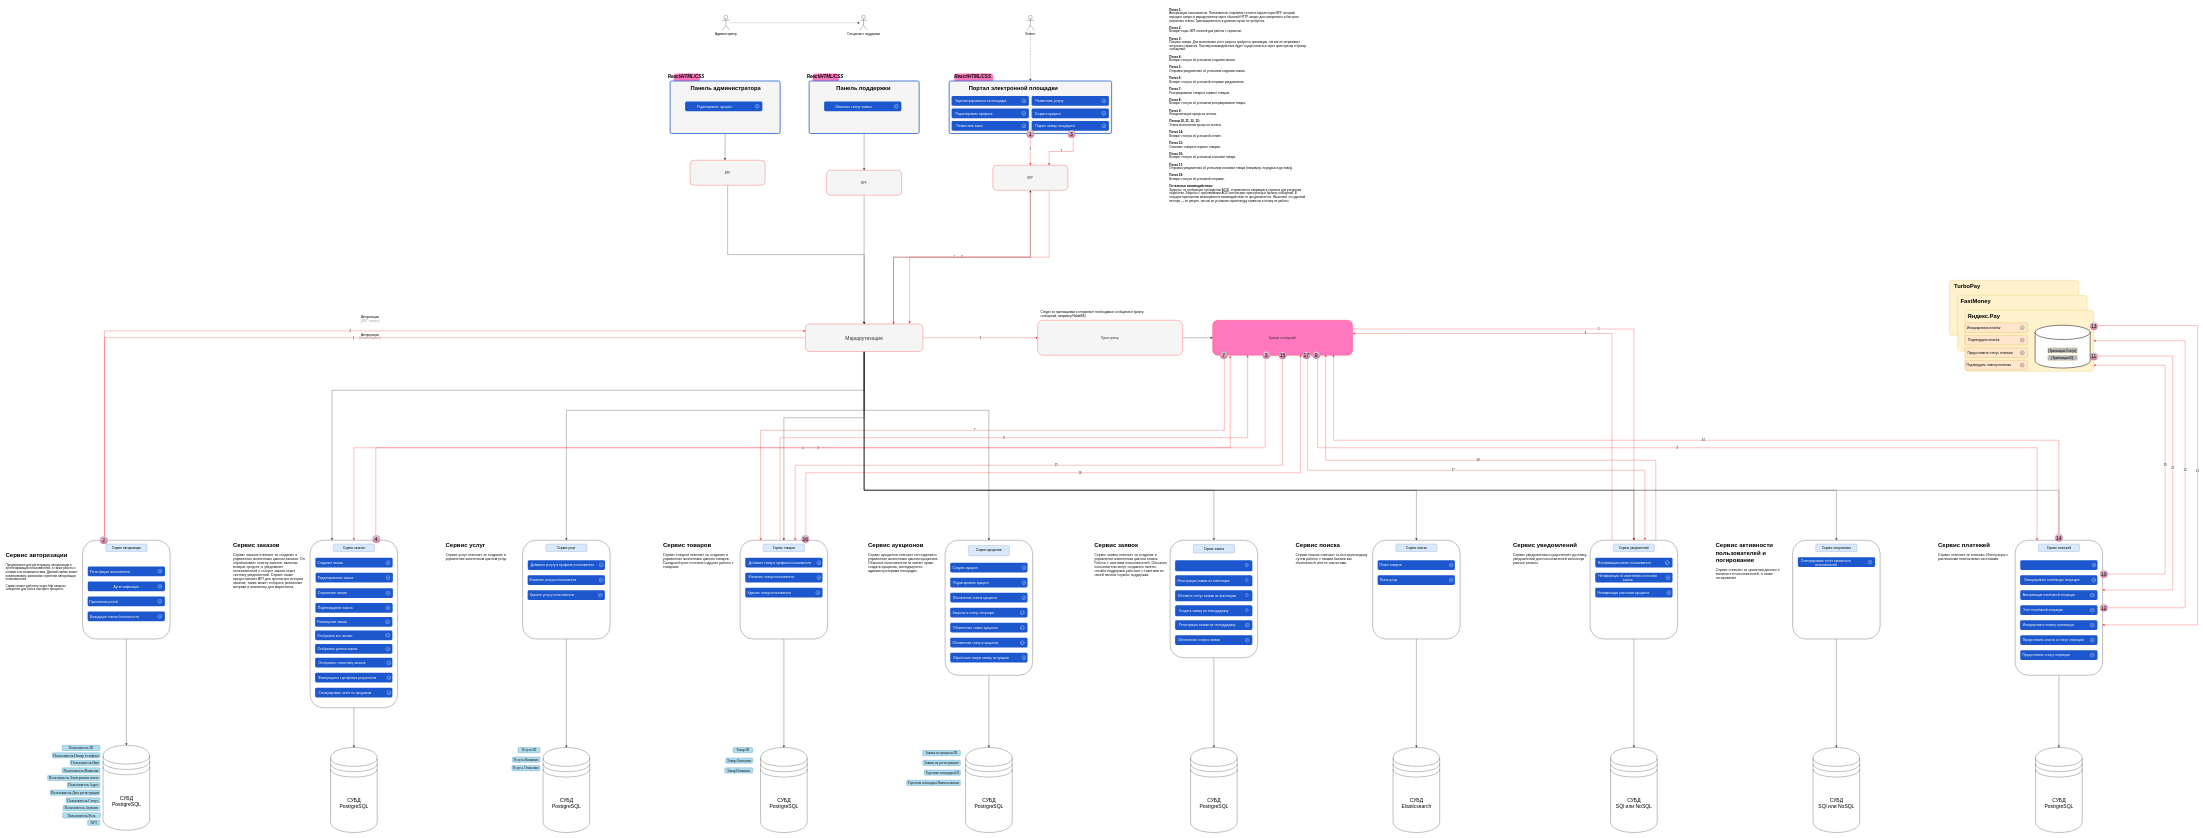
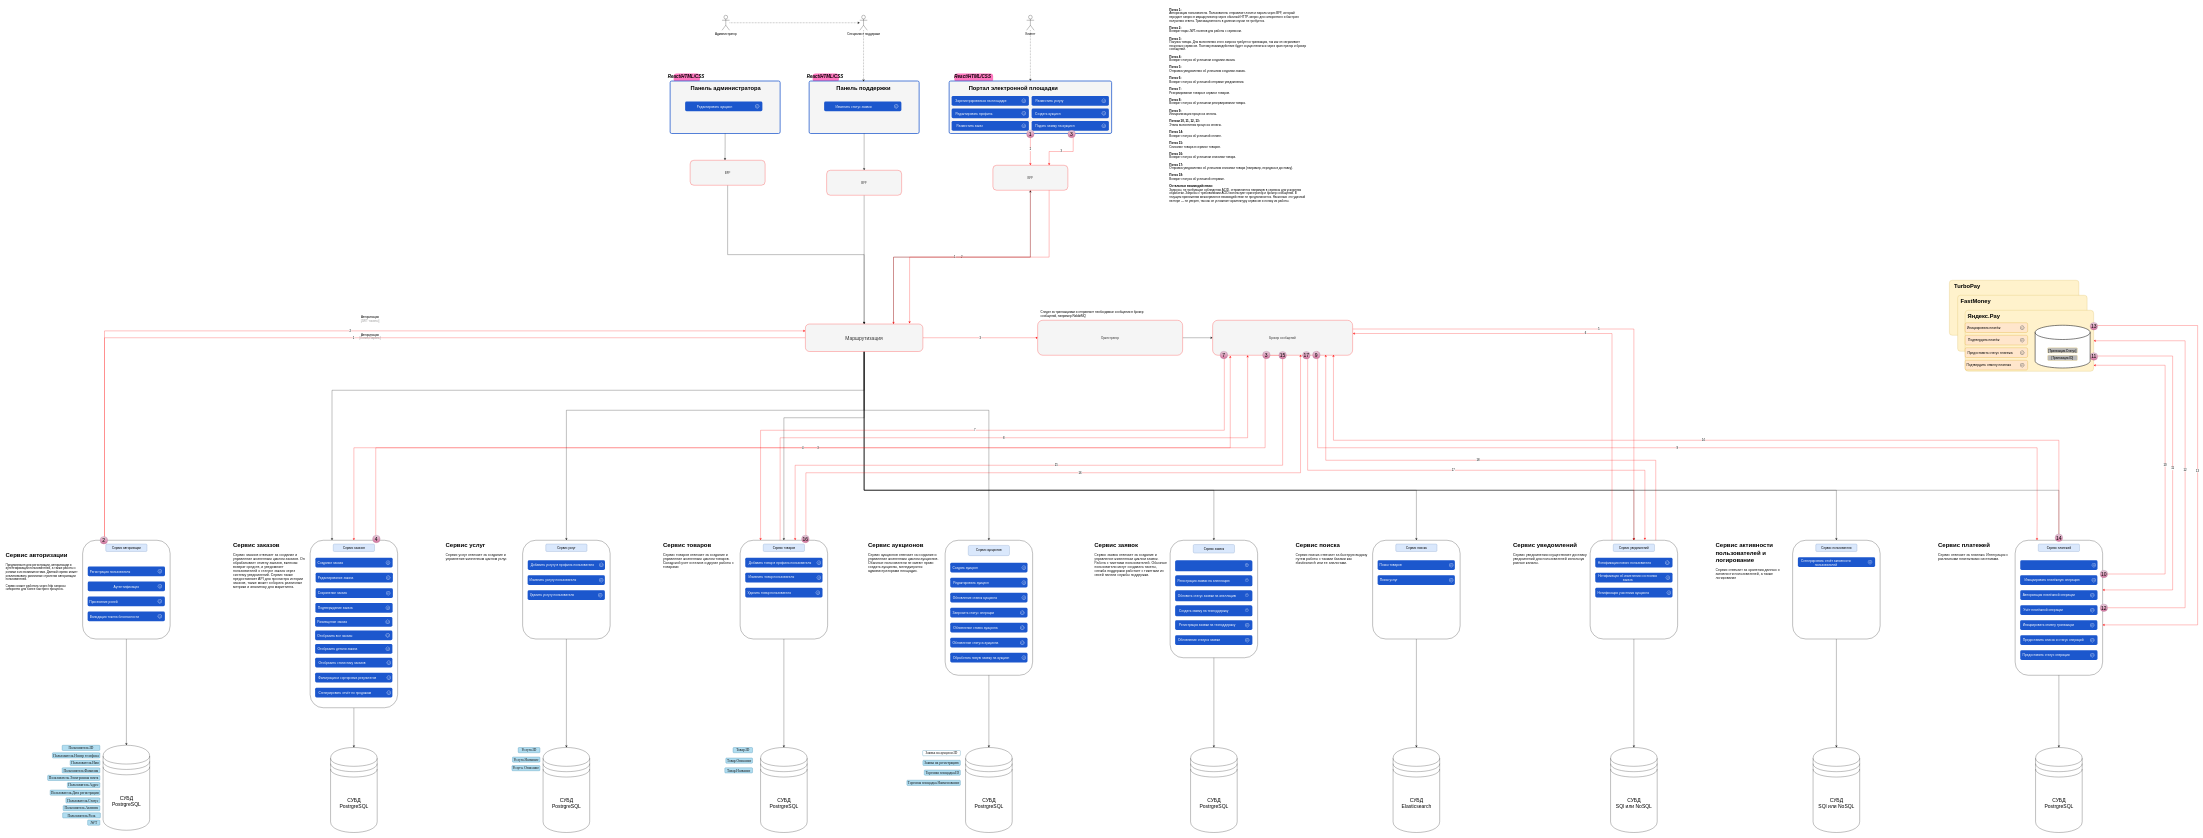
none -> (864, 79)
(1283, 338) -> (1283, 338)
(1837, 548) -> (1837, 548)
(942, 753) -> (942, 753)
